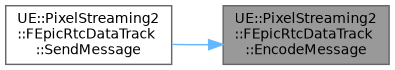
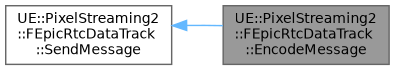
(190, 45) -> (205, 25)
